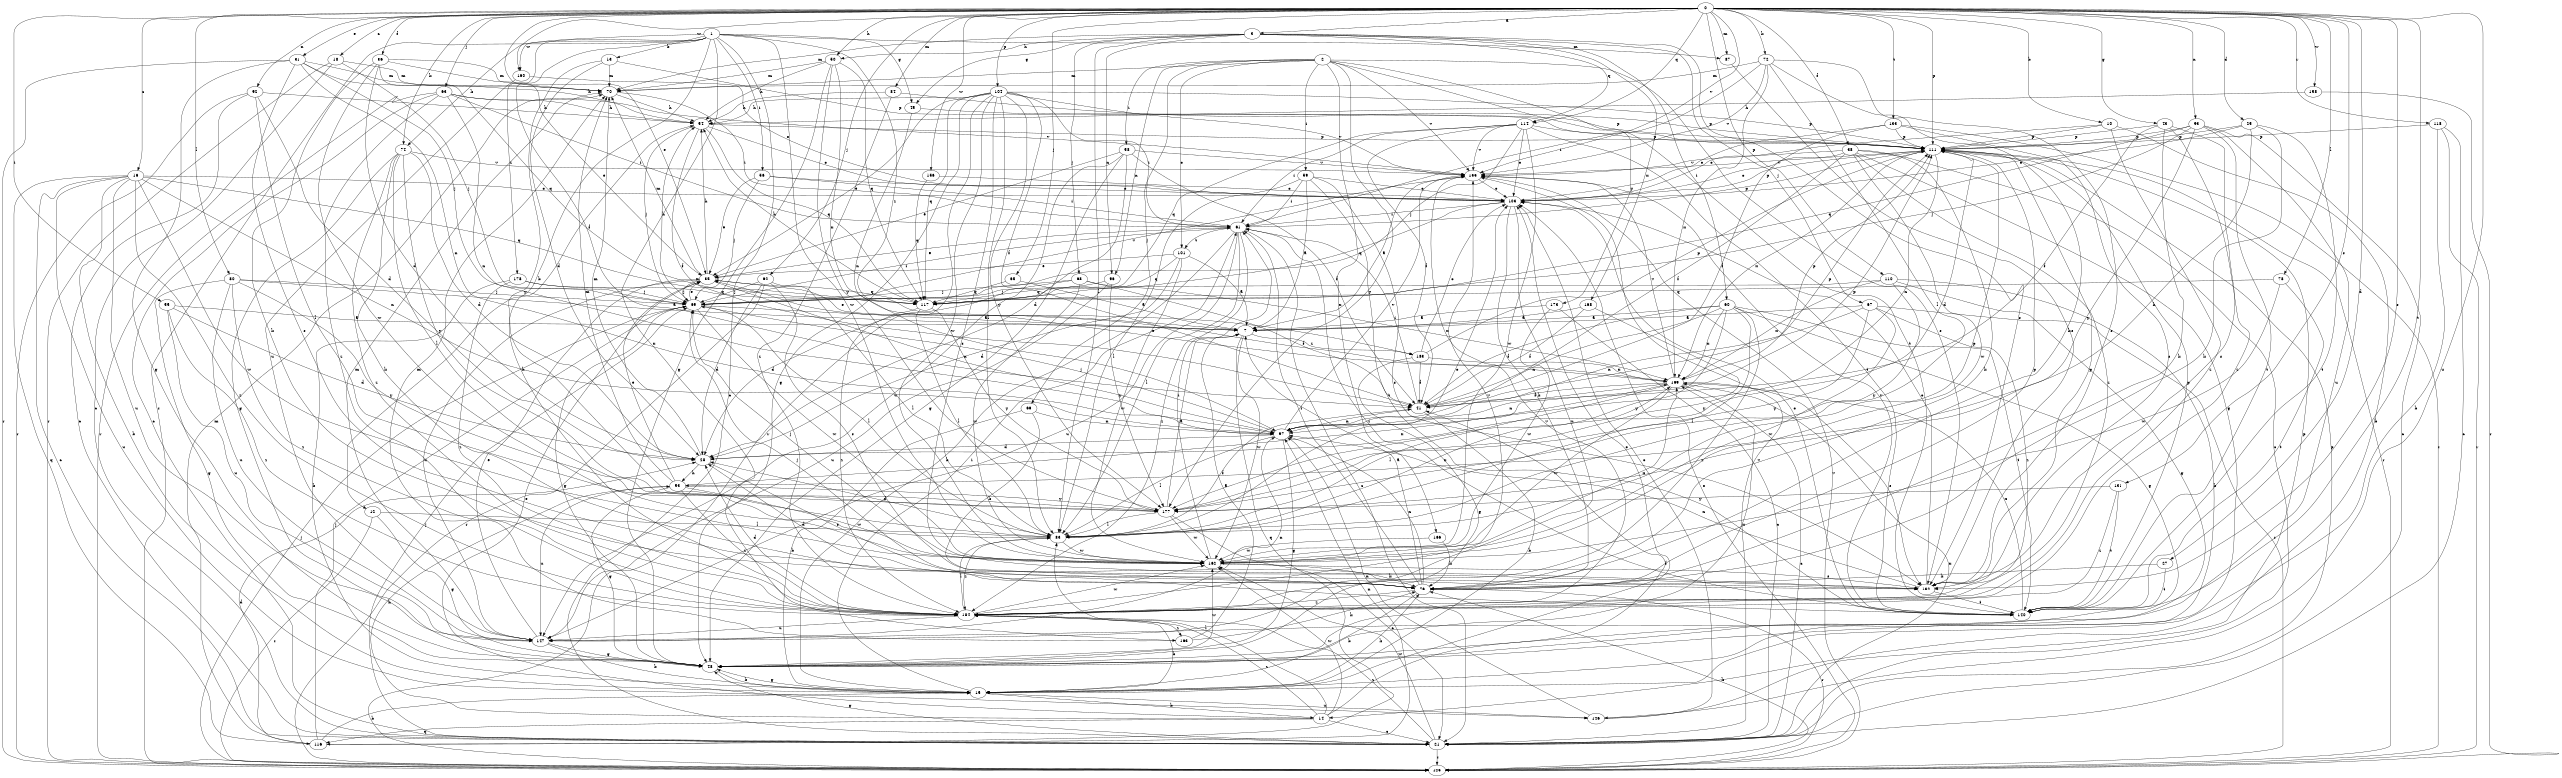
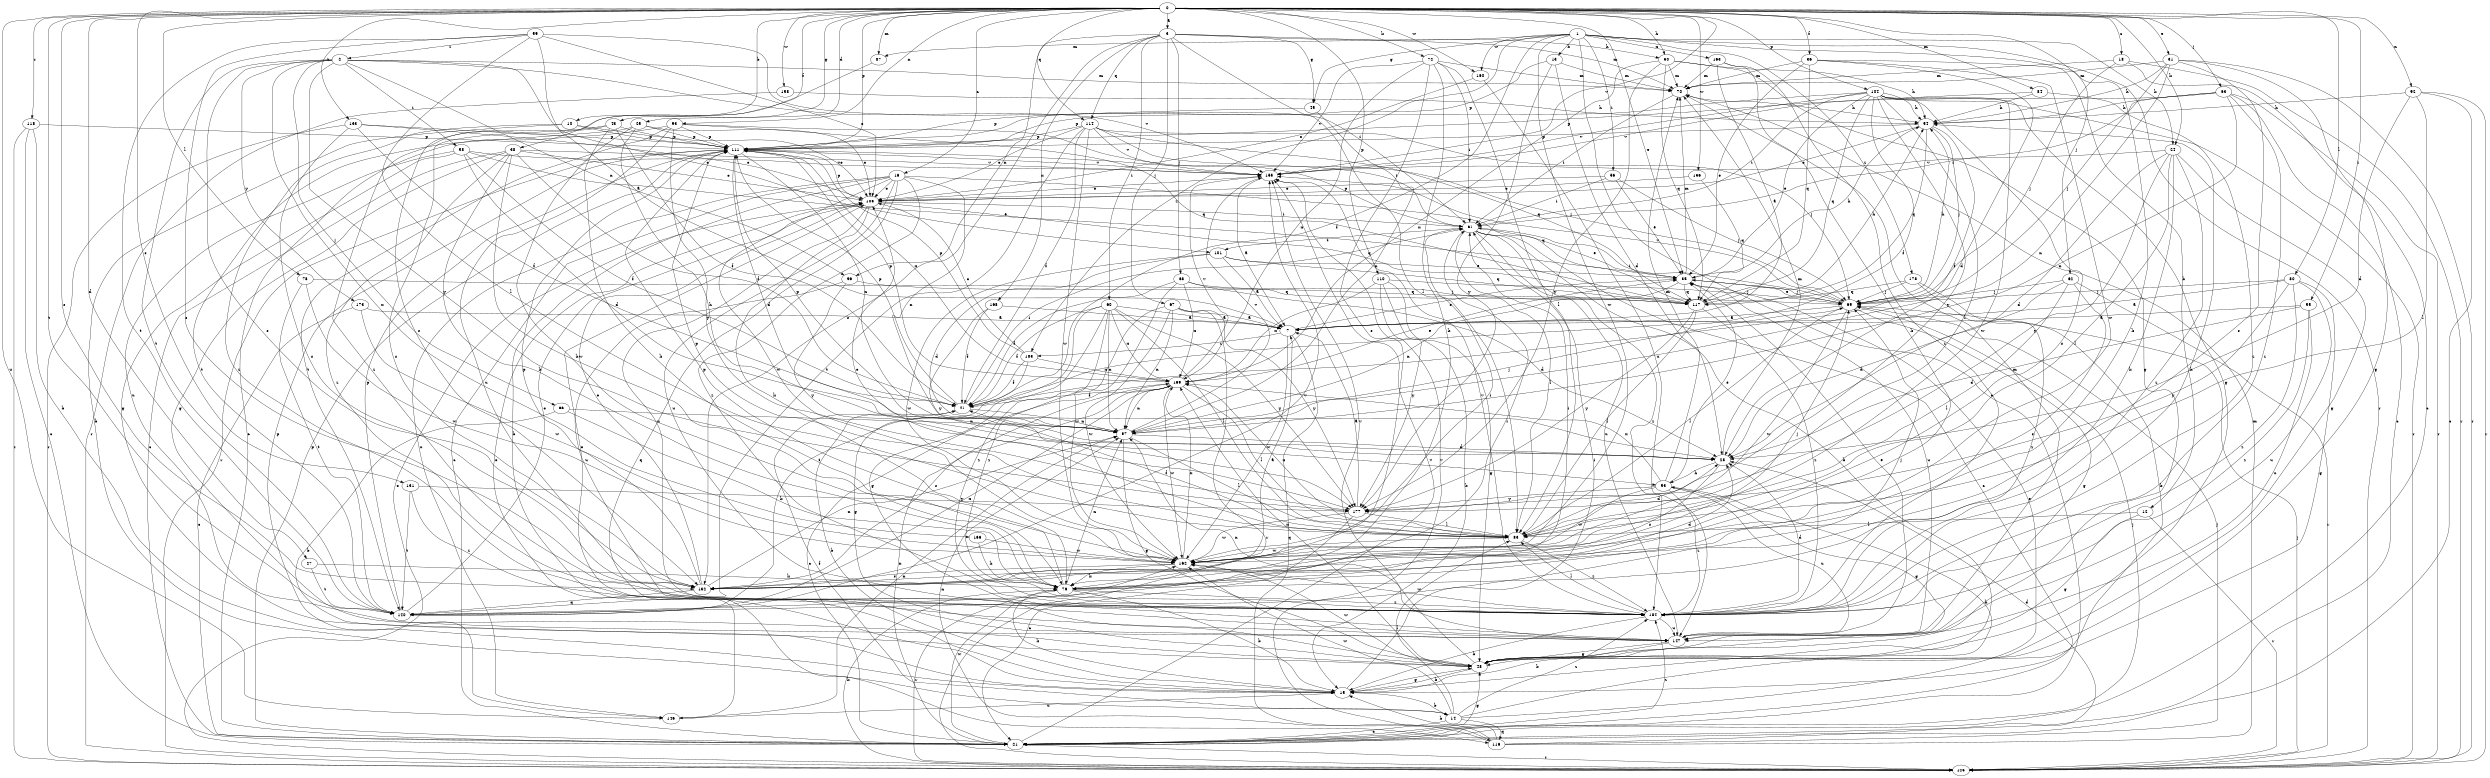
(1306, 109) -> (439, 47)
(403, 150) -> (2173, 150)
(1013, 279) -> none
(1825, 574) -> (1367, 590)
(1981, 602) -> (572, 602)
(1079, 618) -> (1989, 391)
